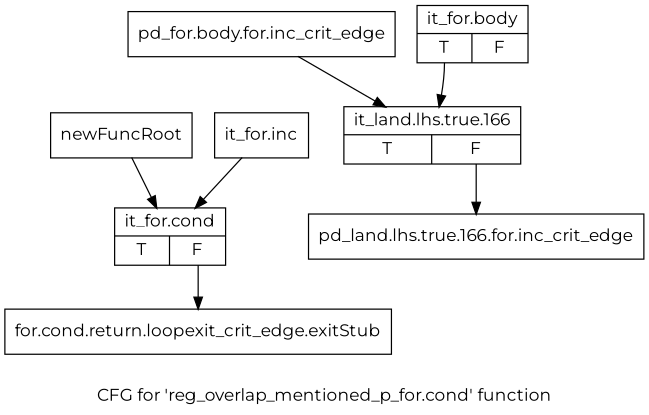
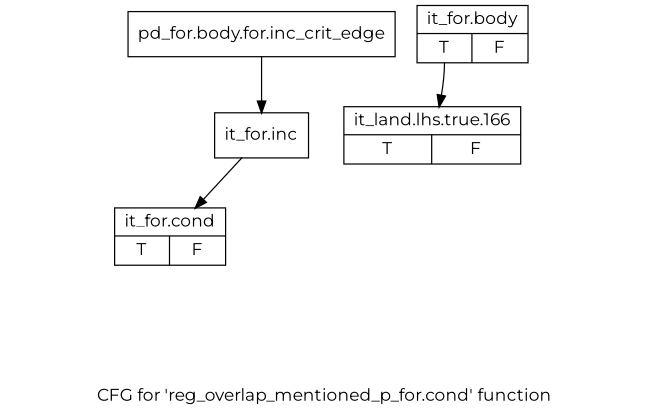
(336, 79) -> (262, 79)
(121, 135) -> none
(476, 237) -> none
(198, 332) -> none
